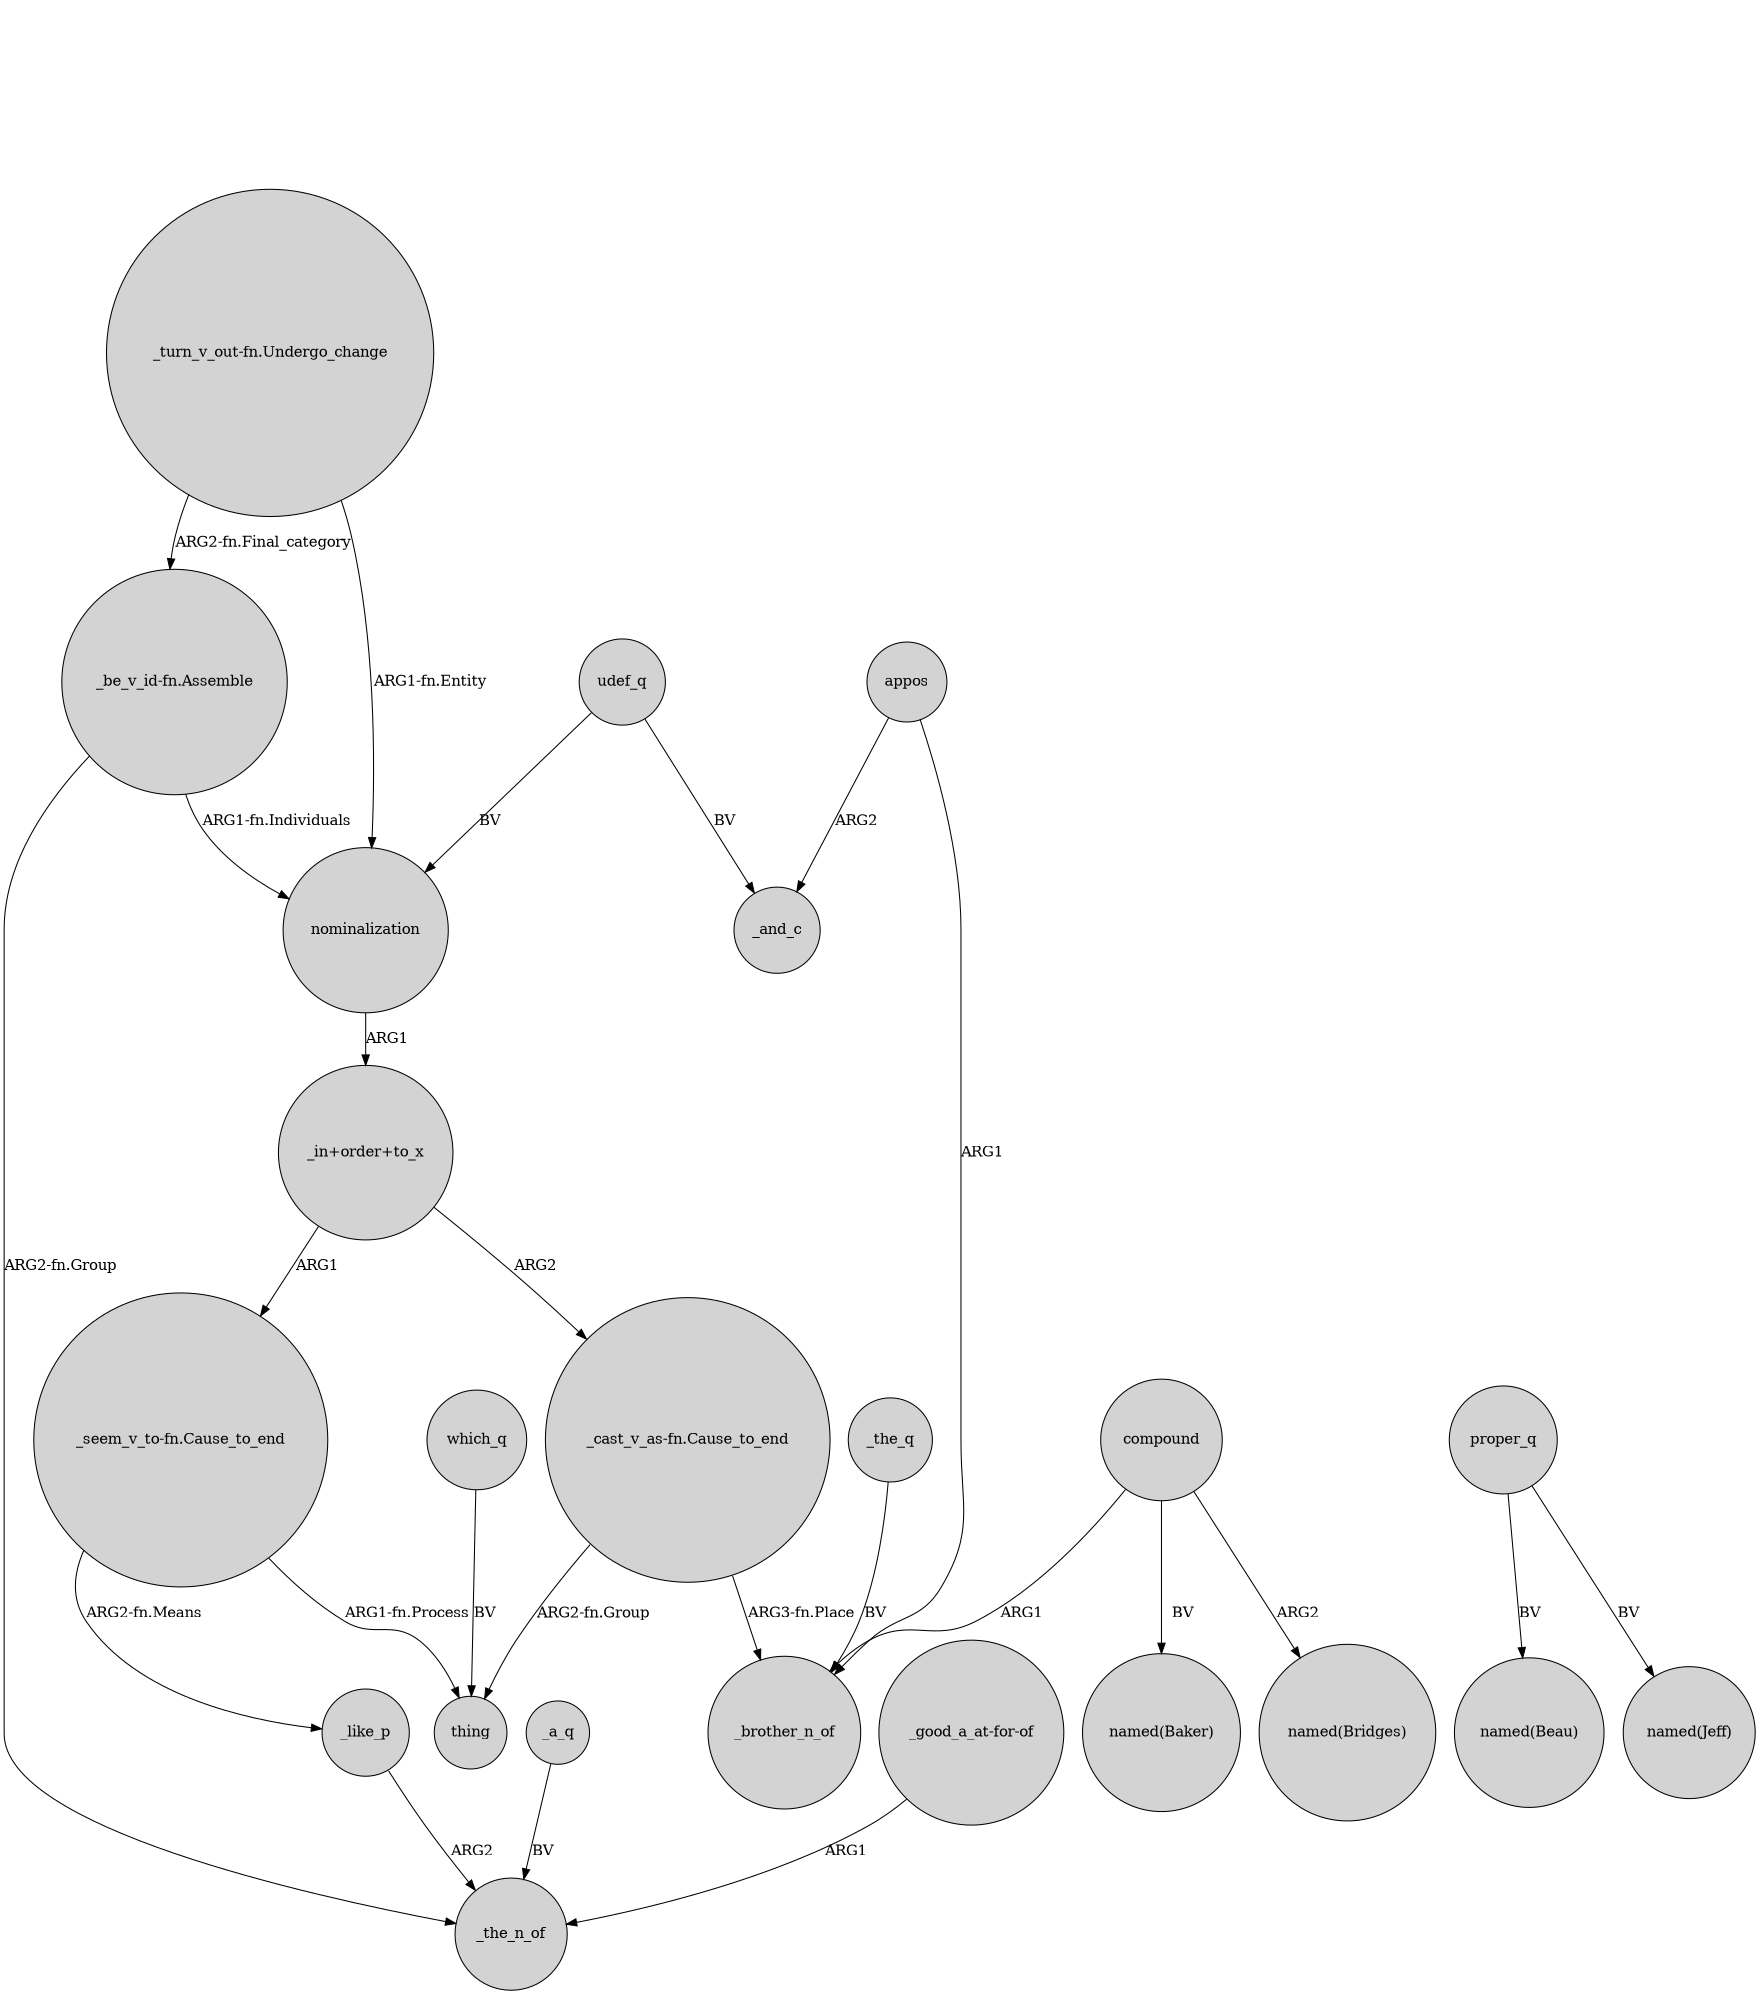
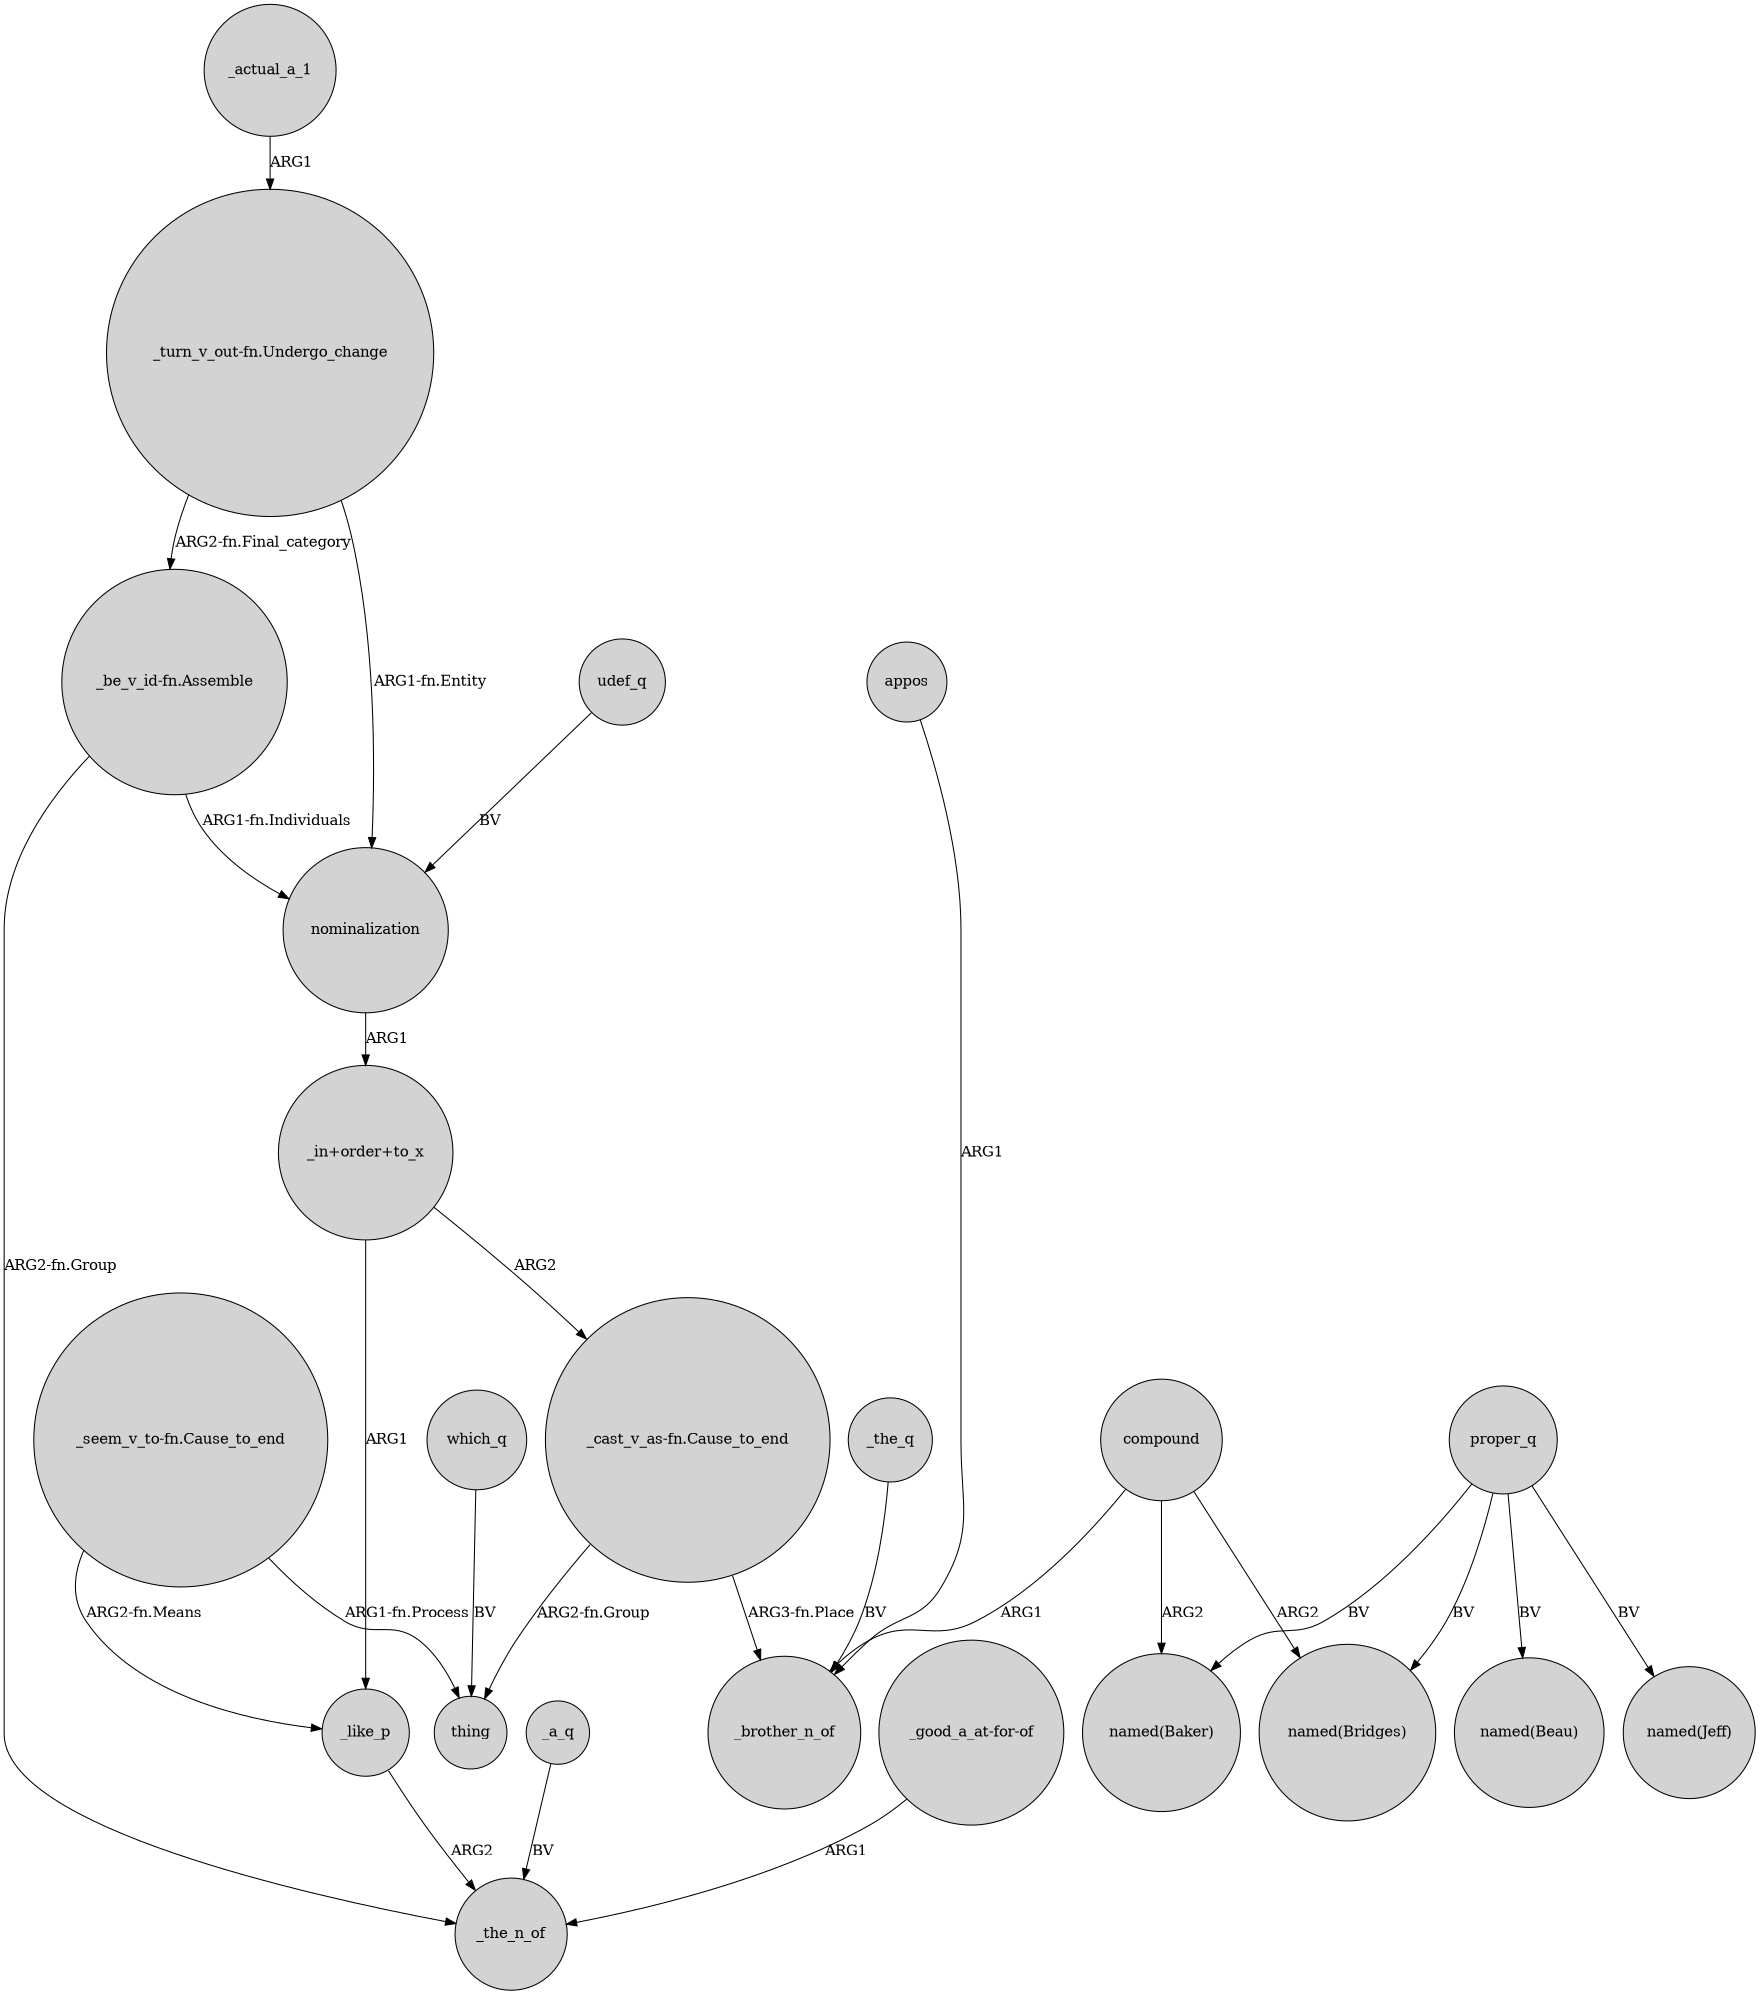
none -> (270, 70)
(777, 930) -> none
(292, 1267) -> (366, 1459)
none -> (1465, 1582)
none -> (1360, 1597)
(1183, 1614) -> (1183, 1614)
